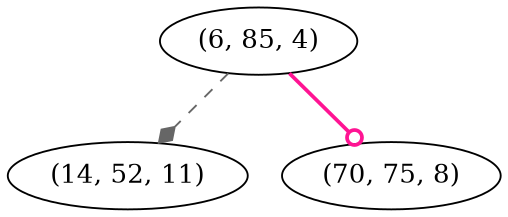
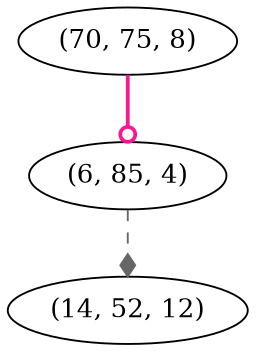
(319, 103) -> (128, 101)
(128, 176) -> (128, 310)
